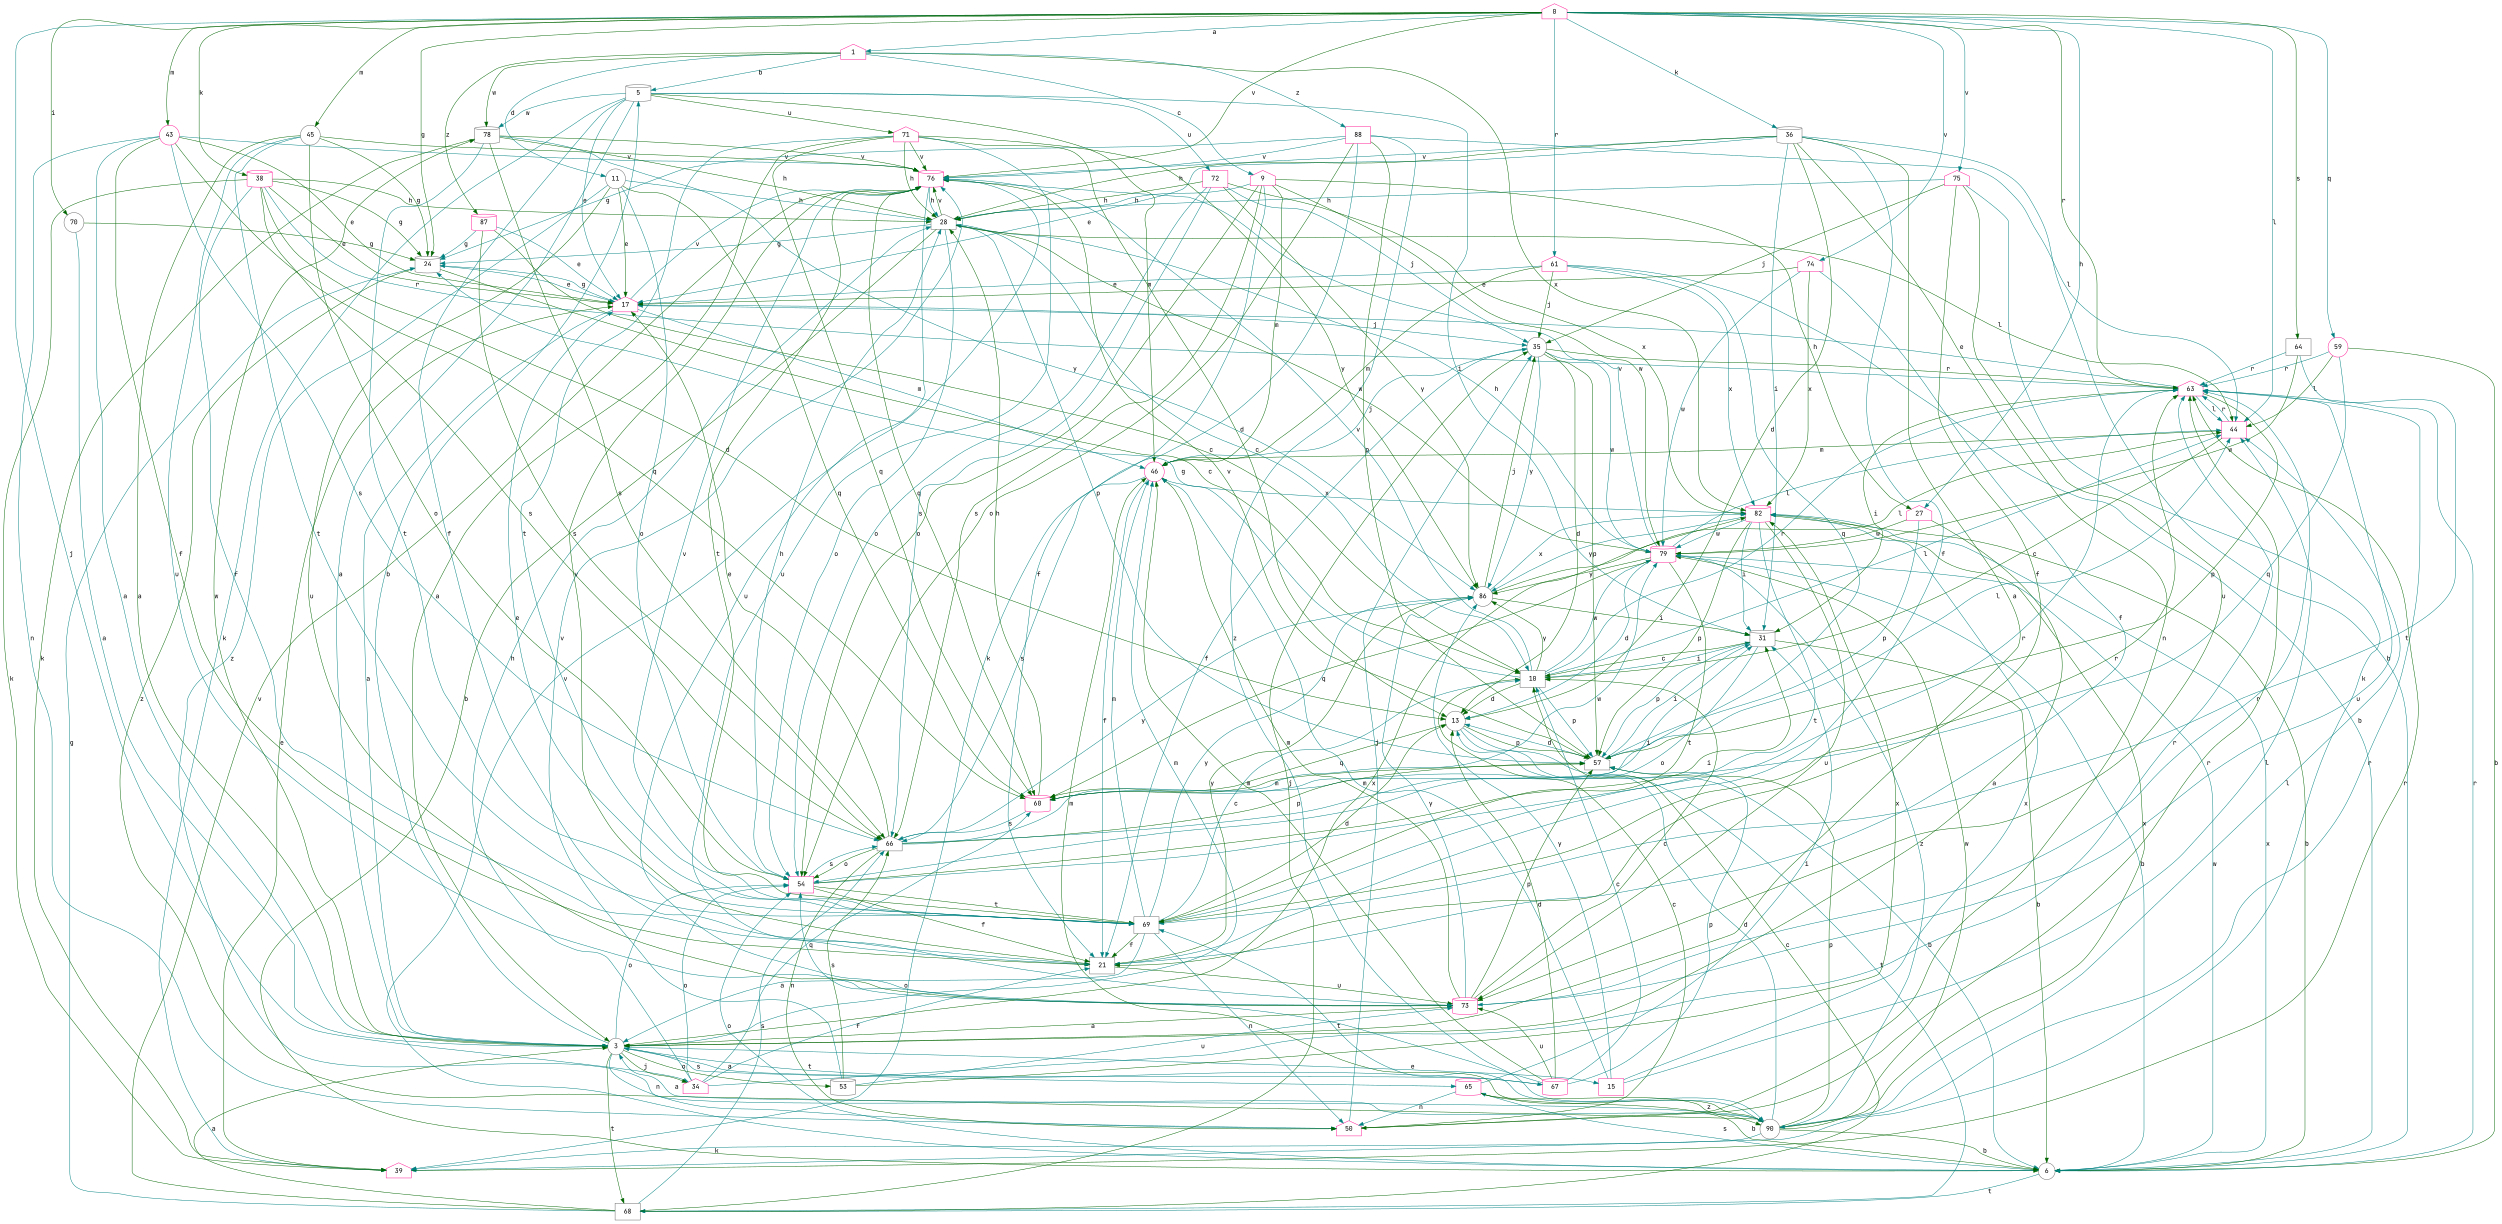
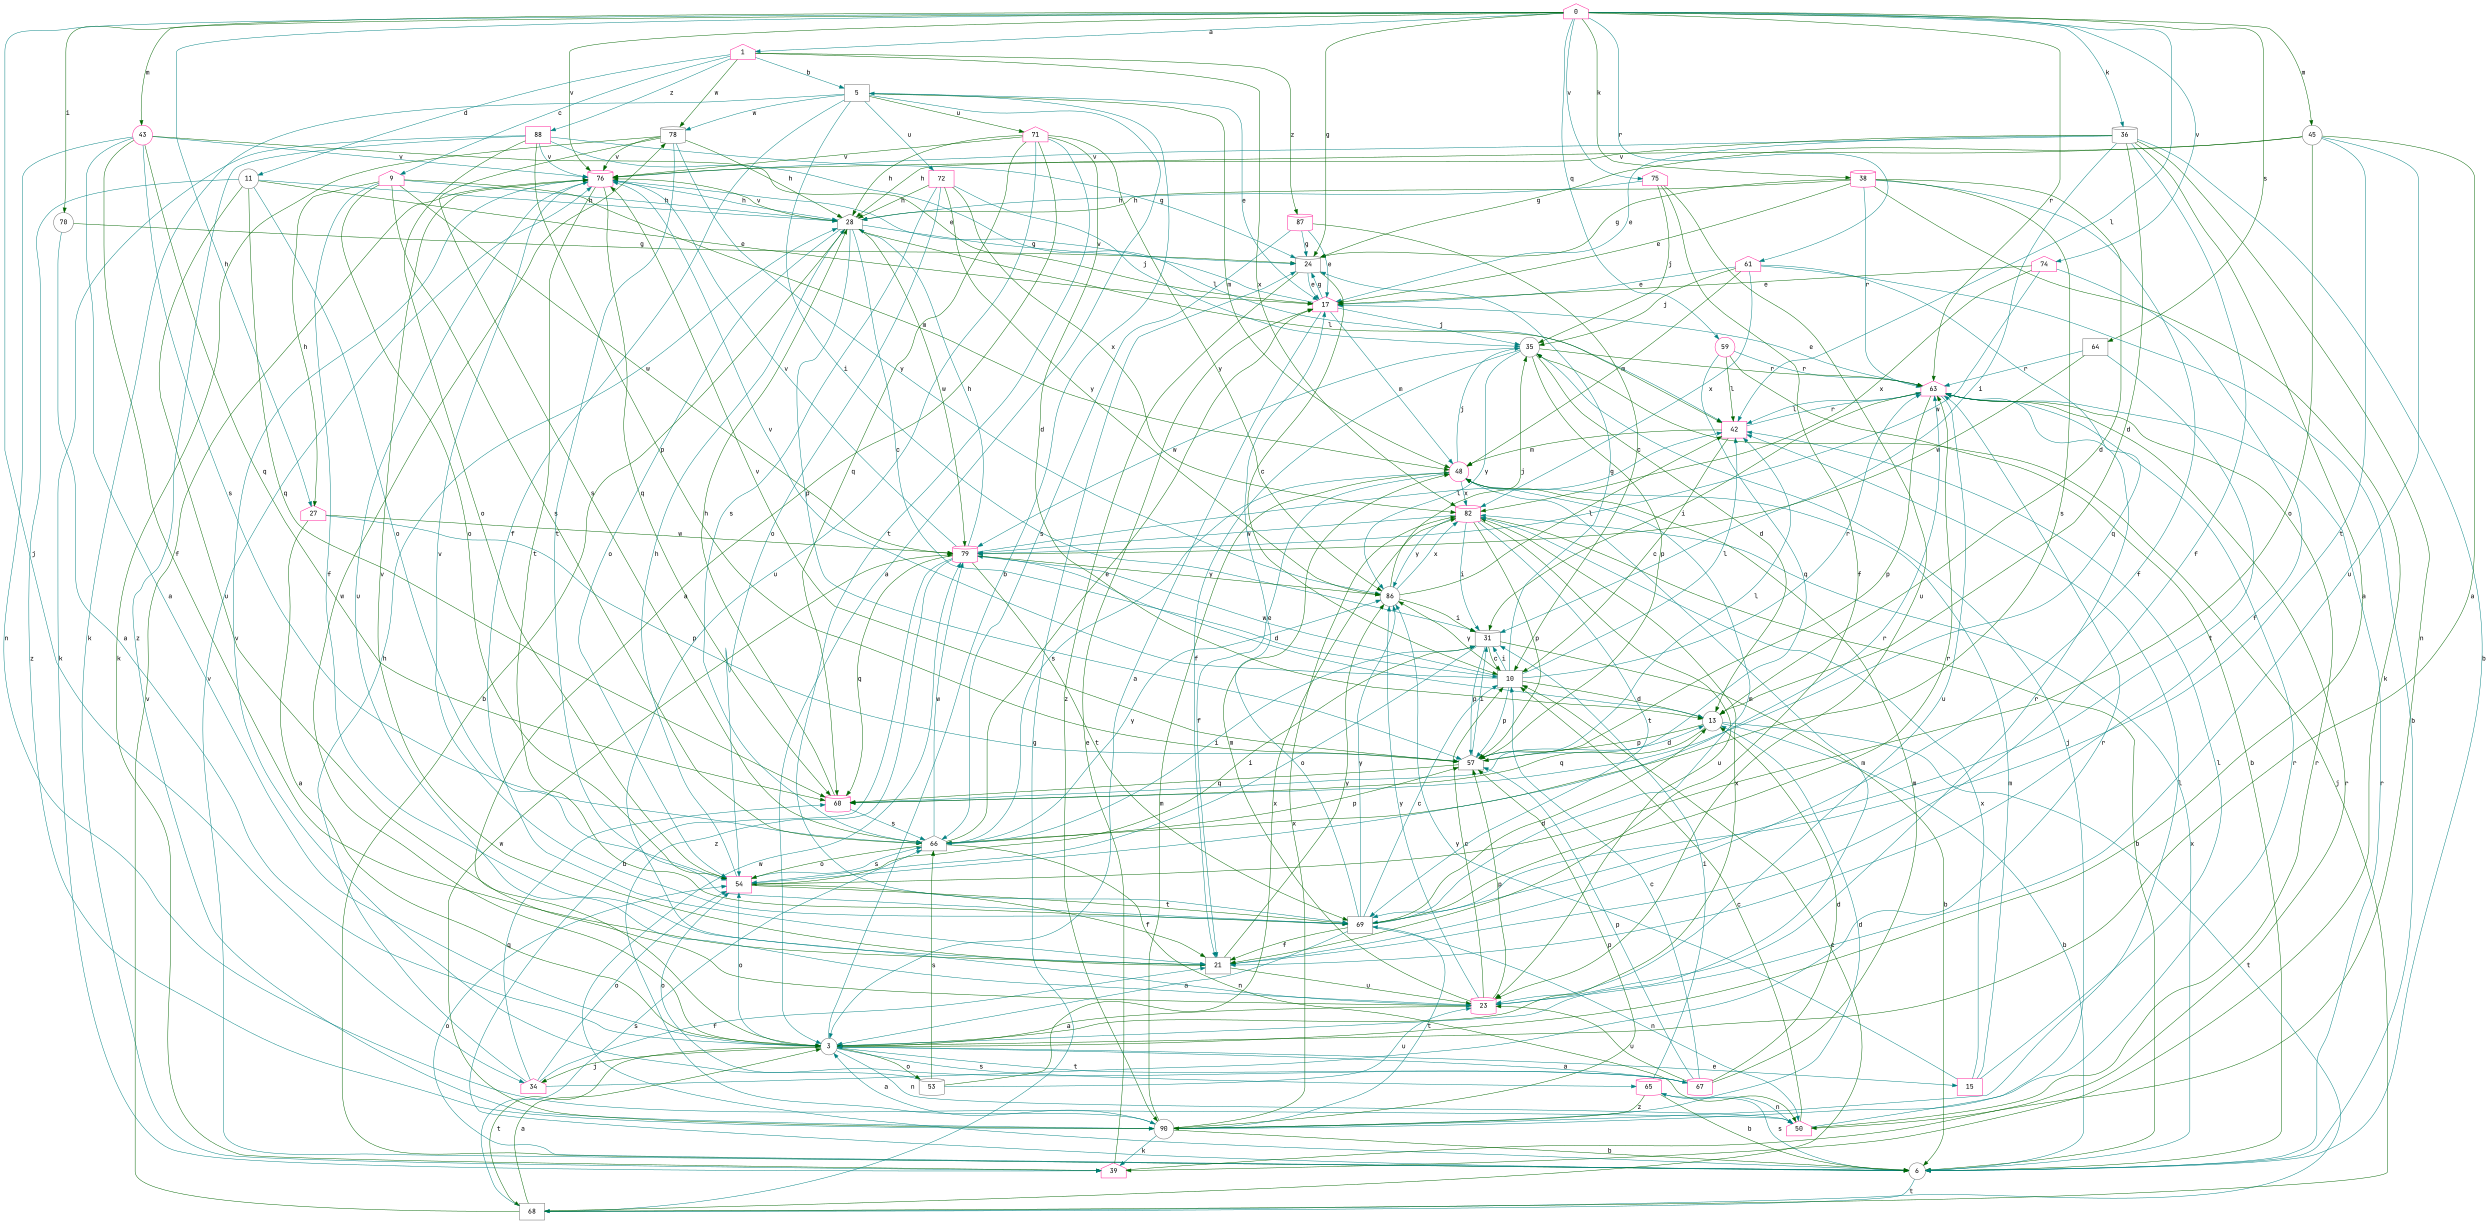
(638, 93) -> (857, 93)
(2234, 430) -> (1734, 430)
(1154, 472) -> (1459, 472)
(606, 575) -> (1055, 495)
(1277, 783) -> (1219, 783)
(1465, 1006) -> (1484, 1006)
(1928, 1105) -> none
